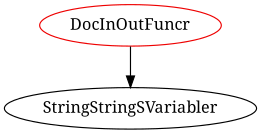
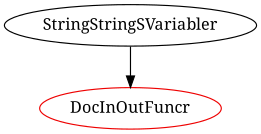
(130, 61) -> (130, 61)
